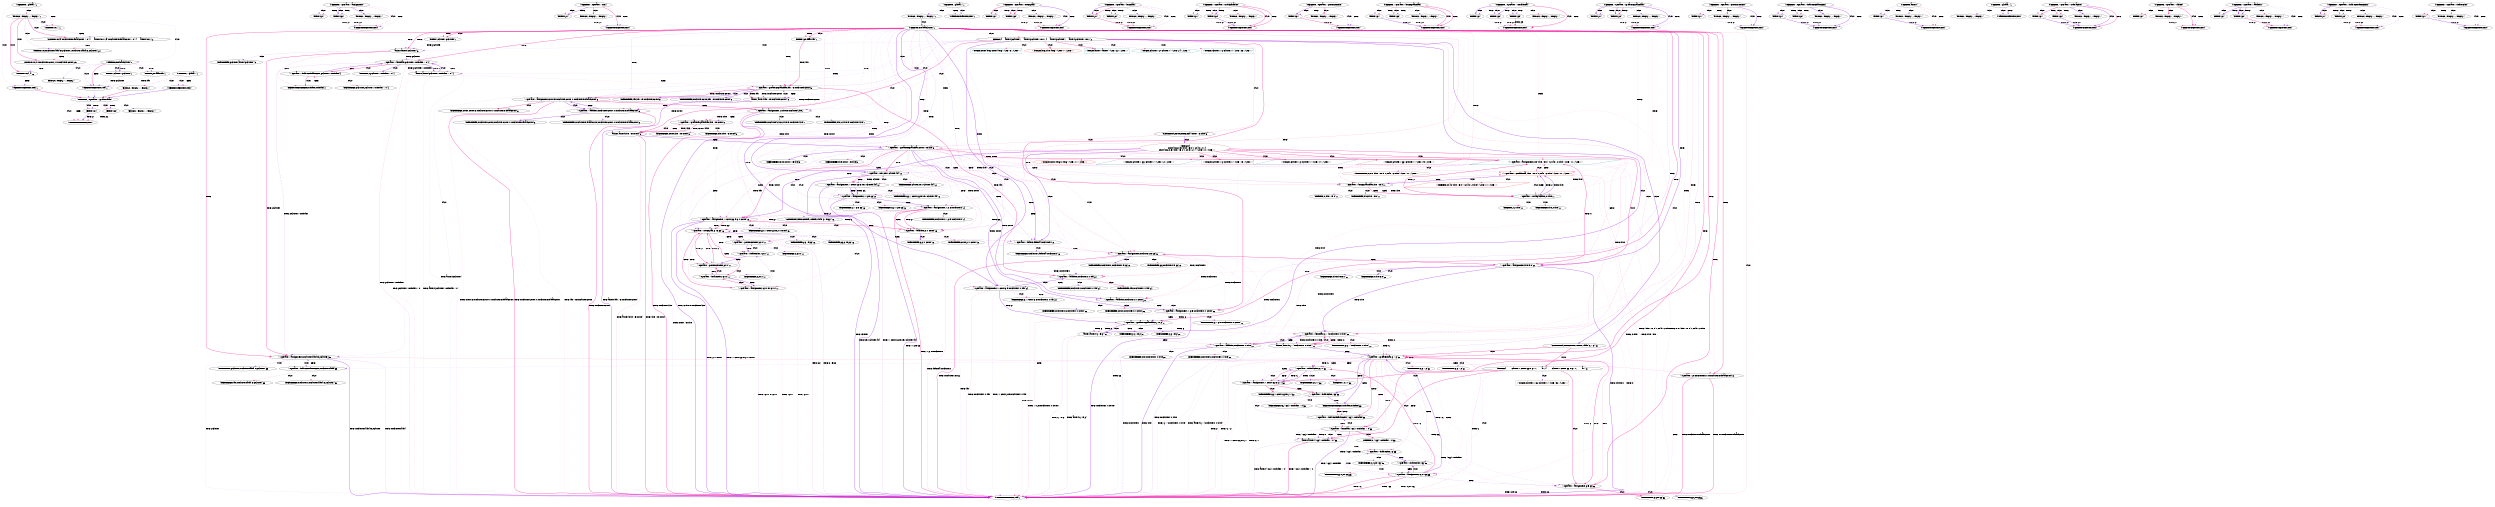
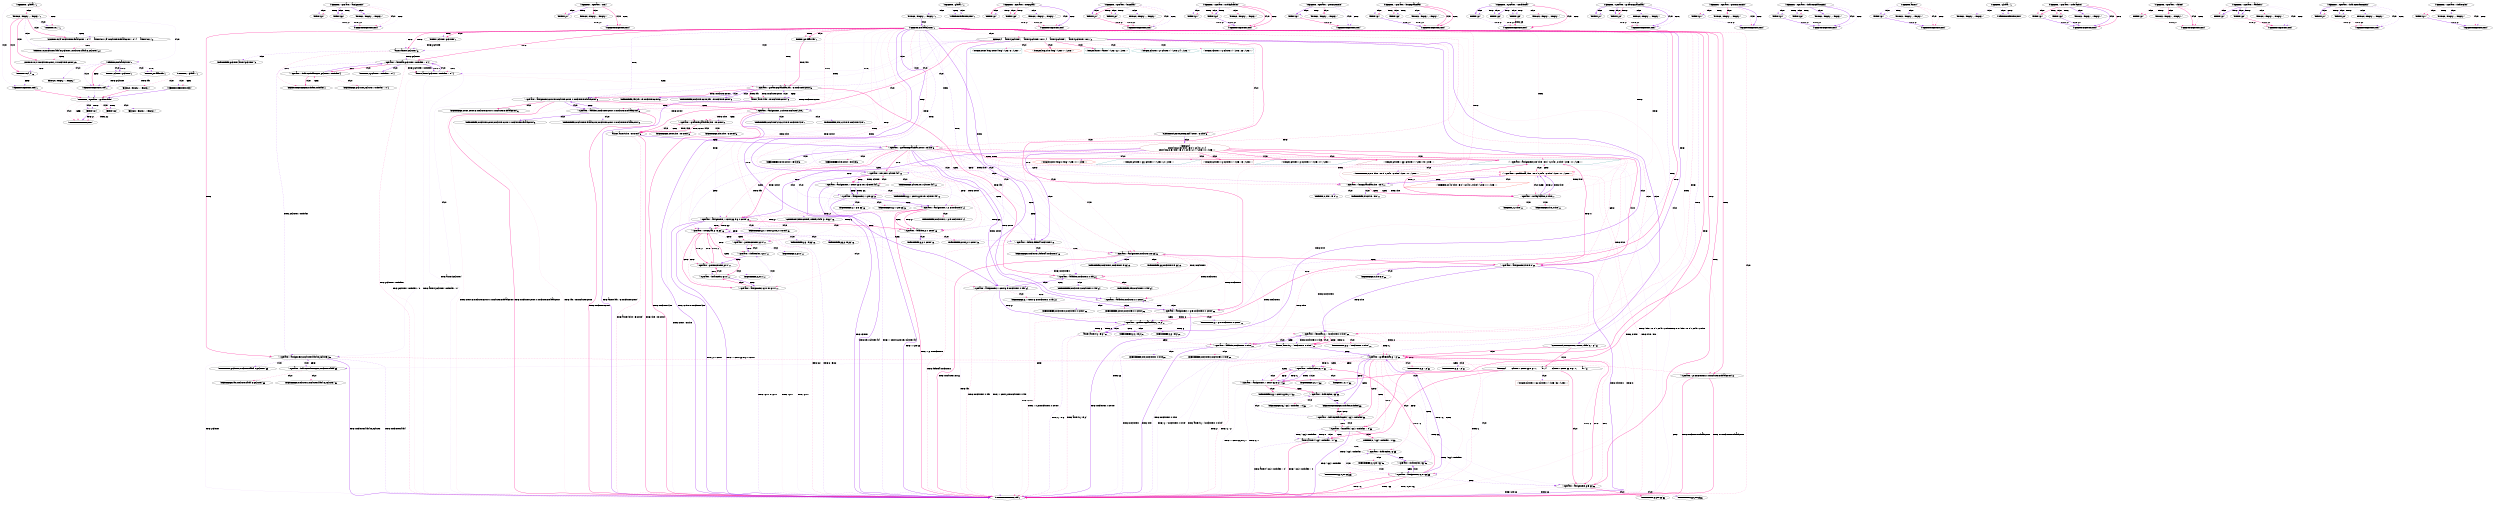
(267, 153) -> none
(1334, 277) -> none
(1105, 282) -> (1113, 281)
